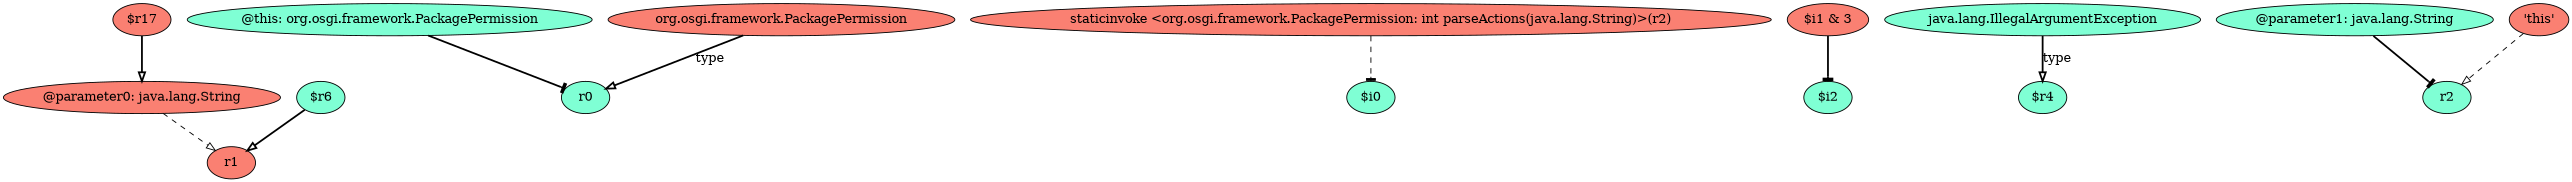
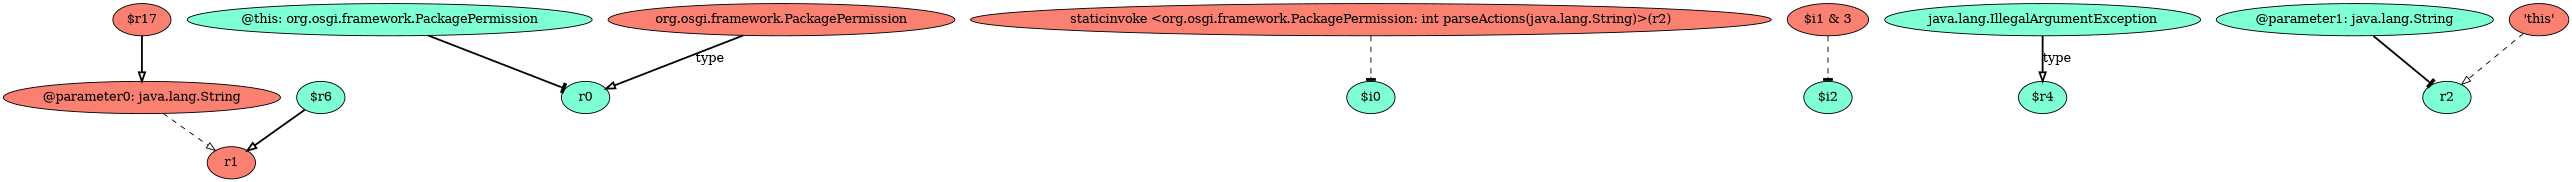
(1828, 56) -> (1828, 56)
